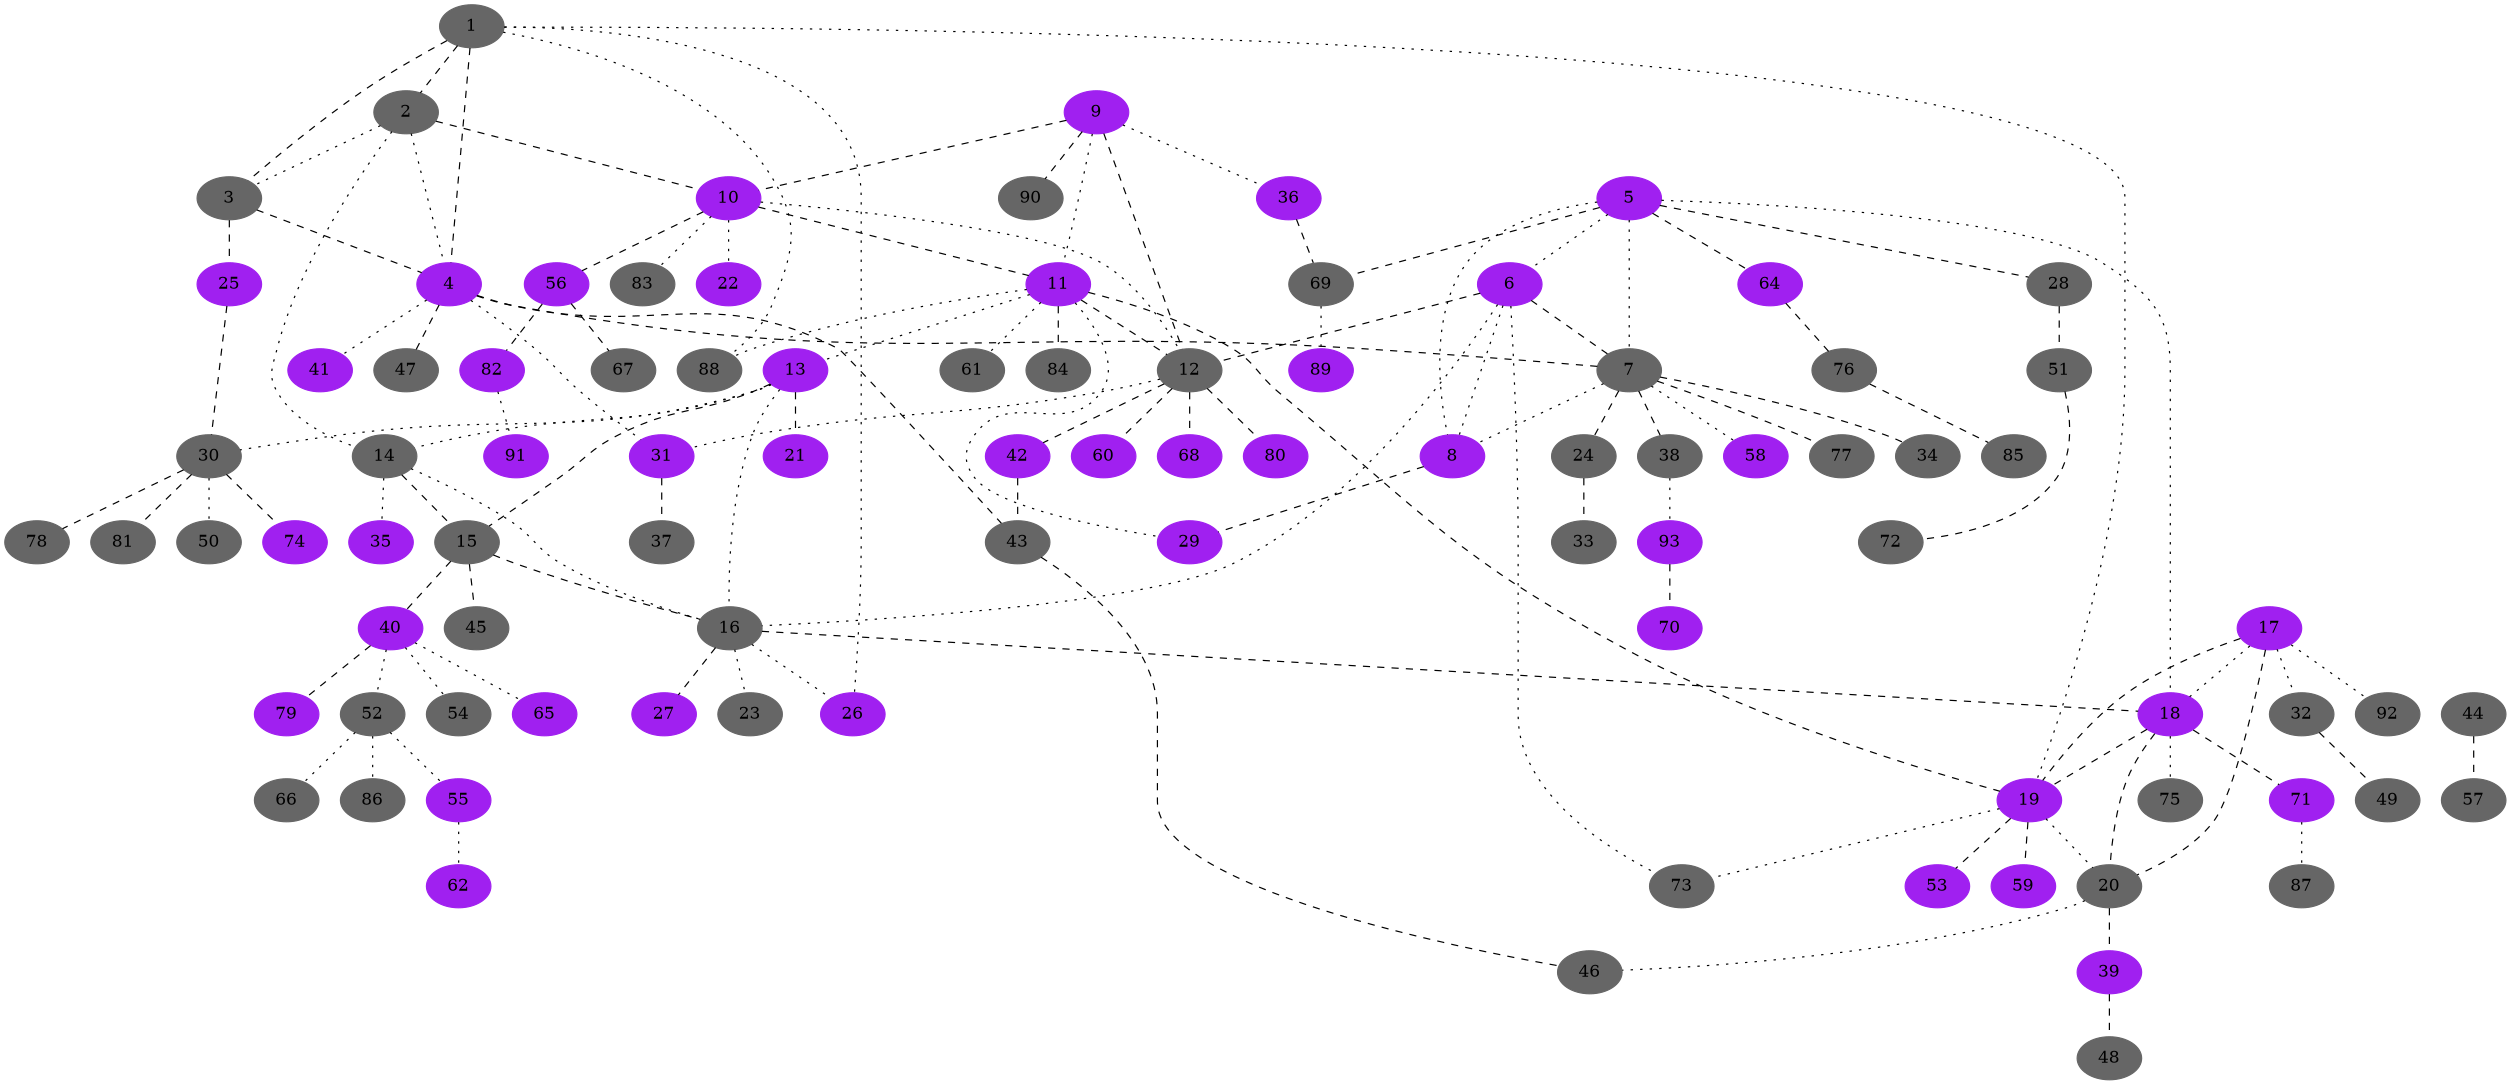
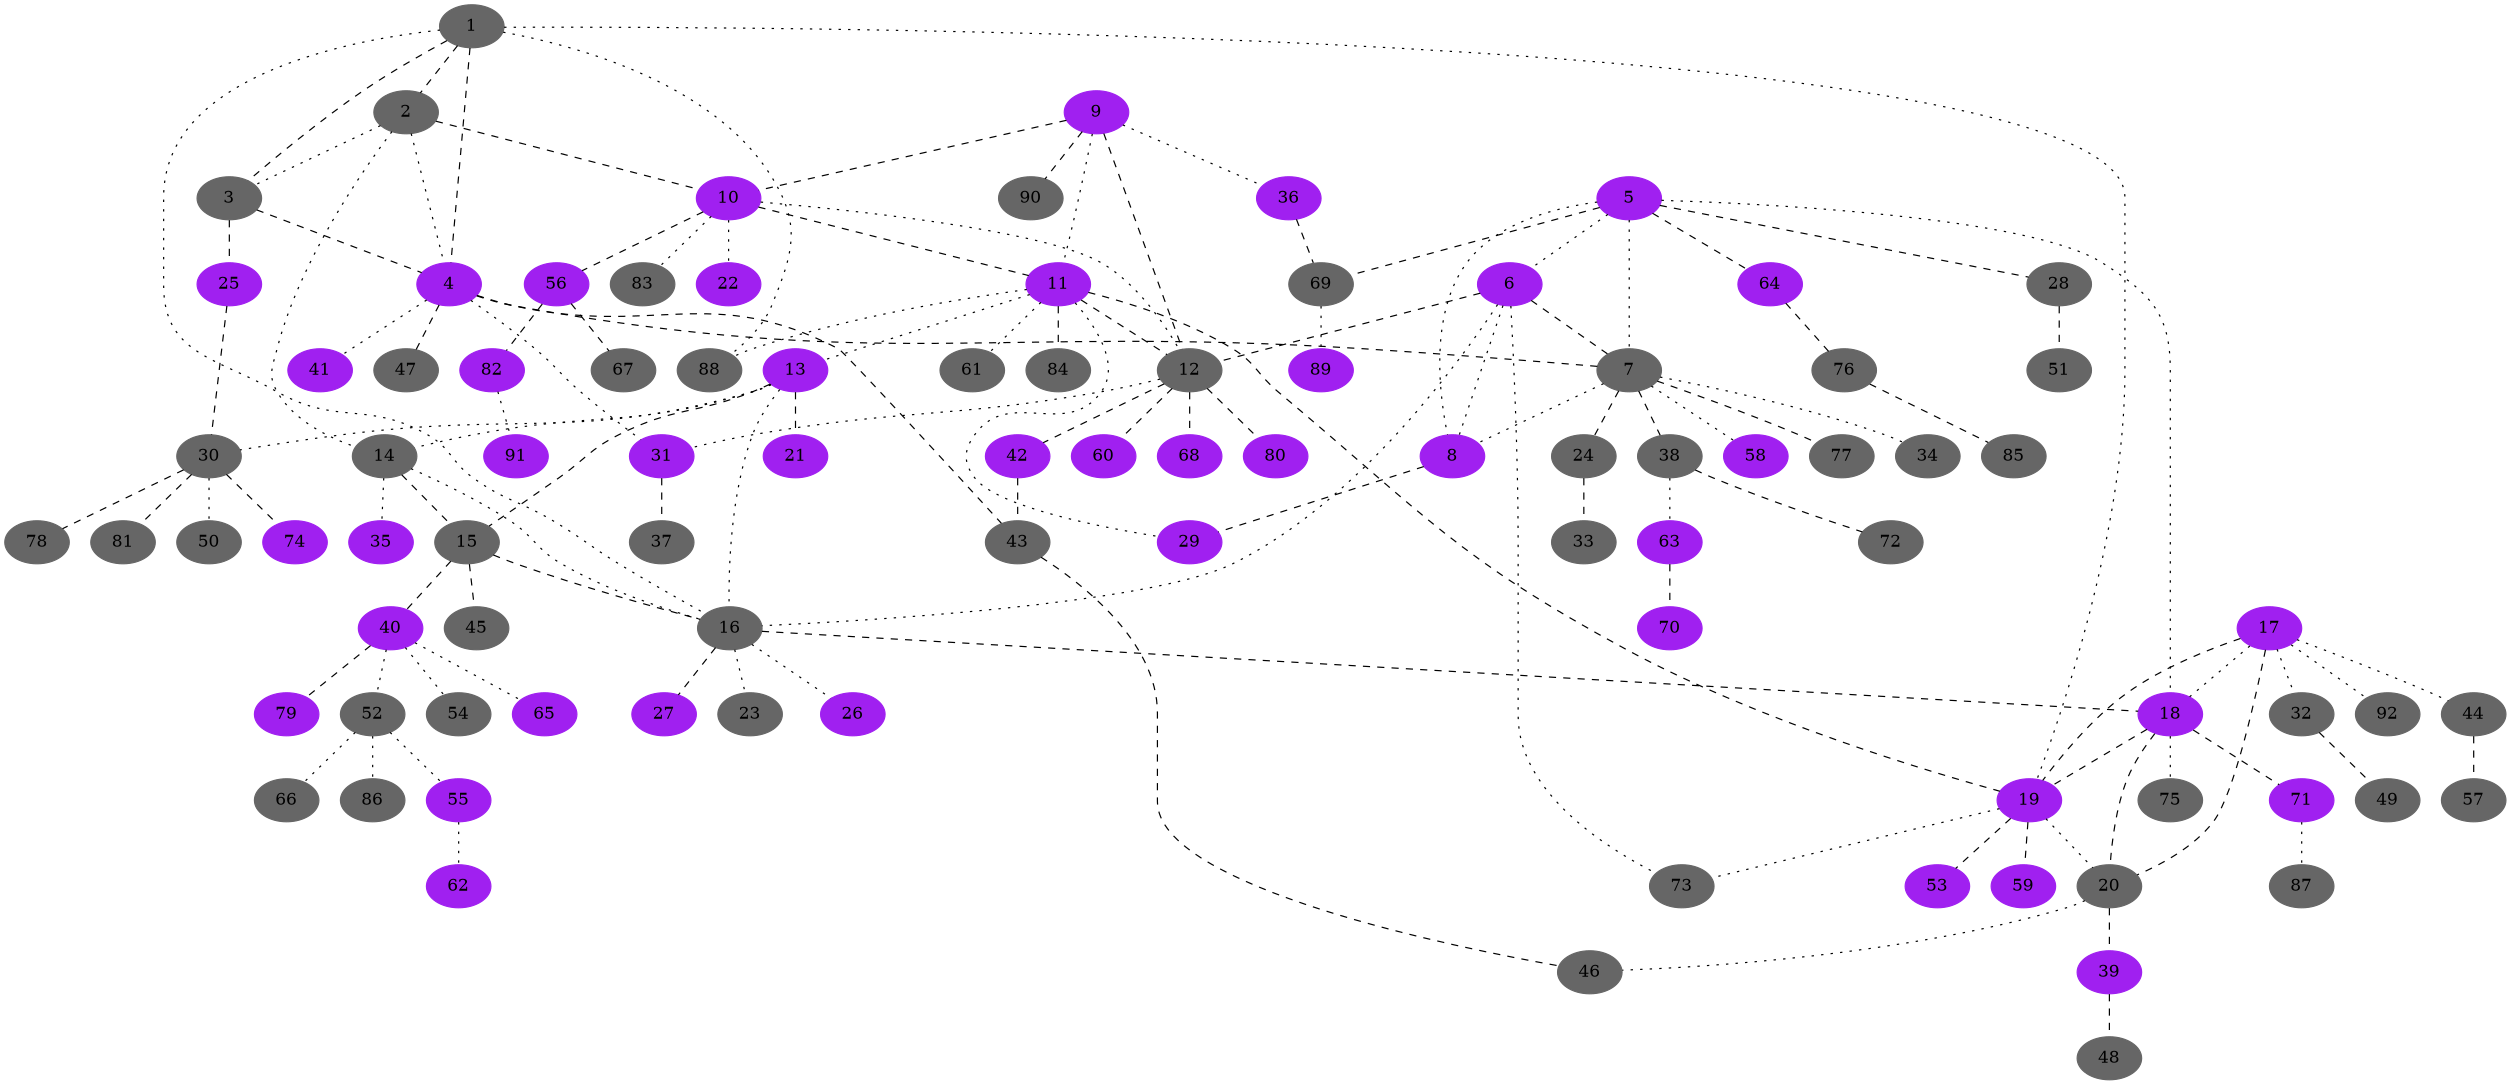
(861, 205) -> (201, 354)
(1783, 404) -> (1783, 404)
(2035, 500) -> (1778, 503)
(1670, 542) -> (1670, 542)
none -> (2373, 669)
